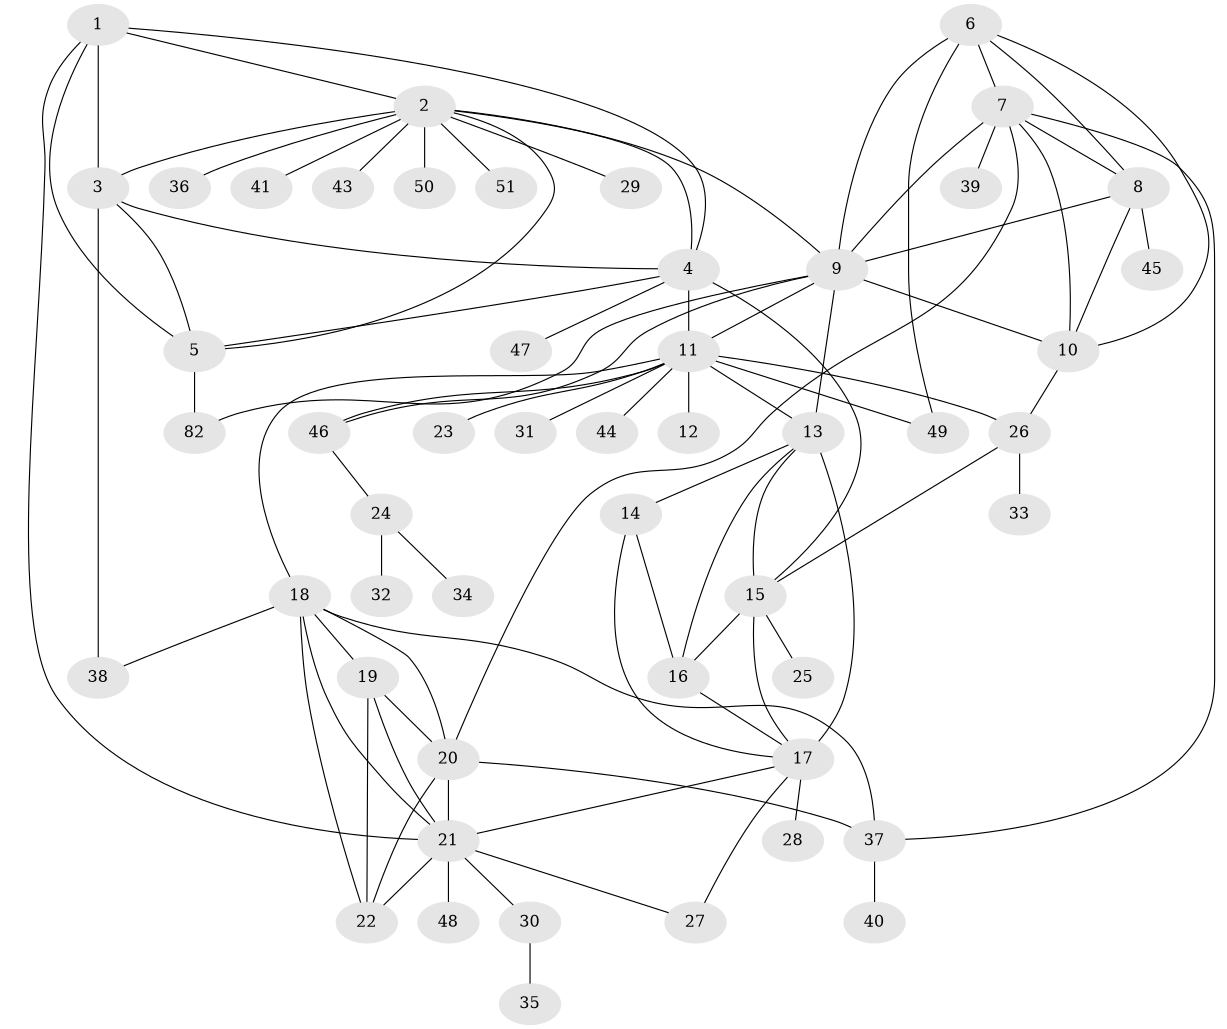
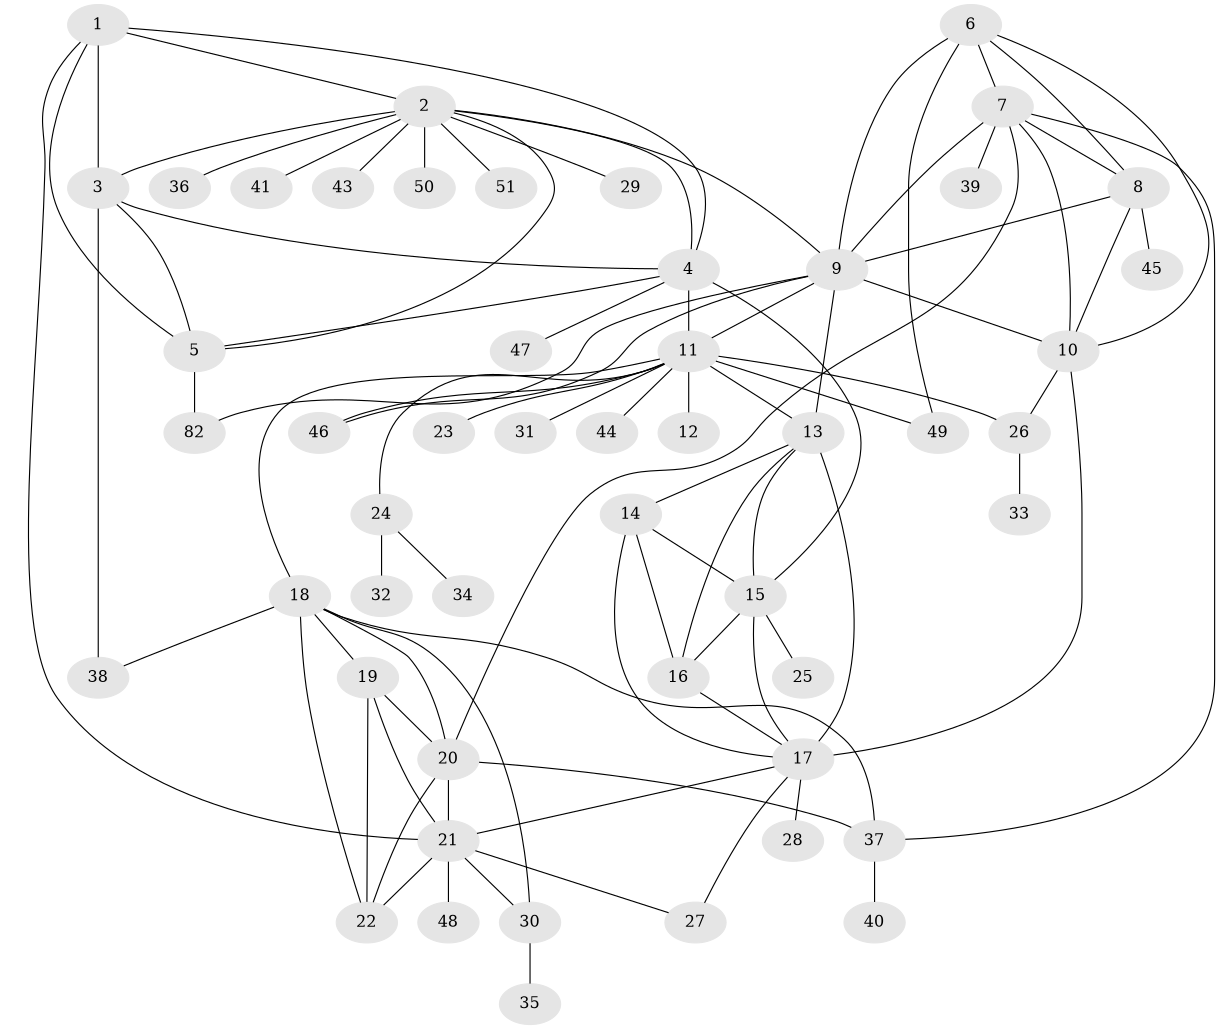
(350, 474) -> (443, 386)
(887, 515) -> (693, 555)
none -> (1071, 642)
(346, 733) -> (481, 714)
